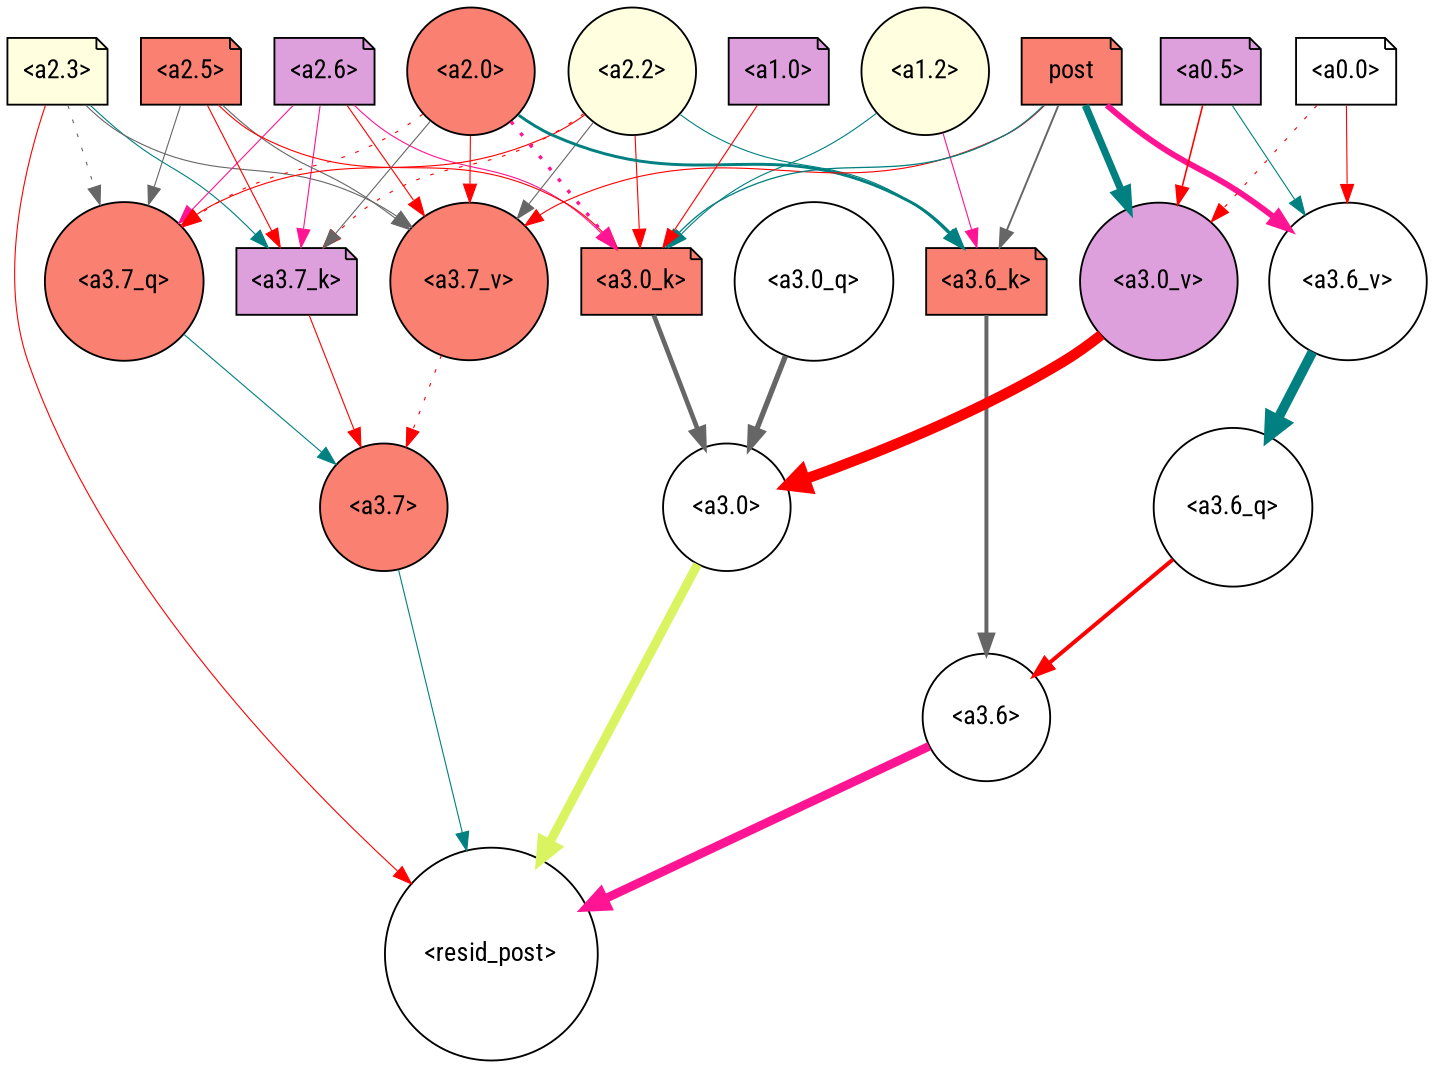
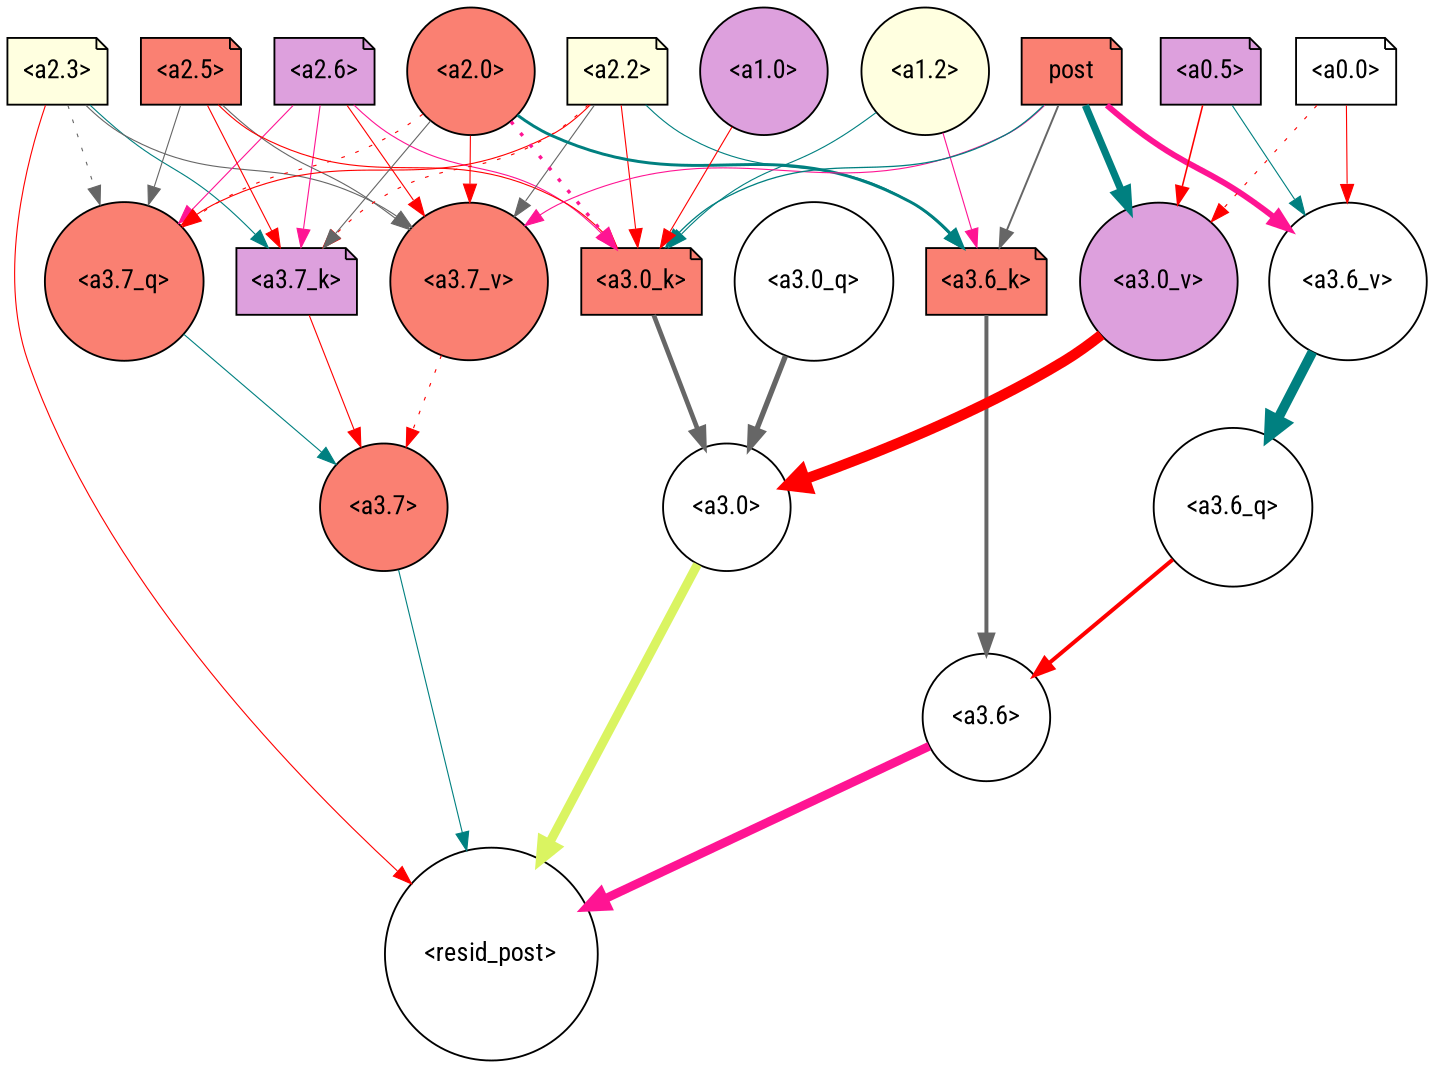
(632, 71) -> (617, 71)
(779, 71) -> (764, 71)
(796, 171) -> (796, 171)
